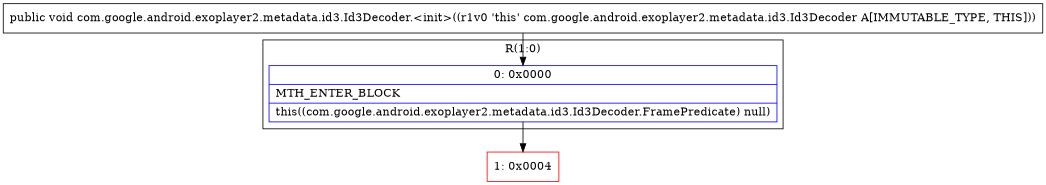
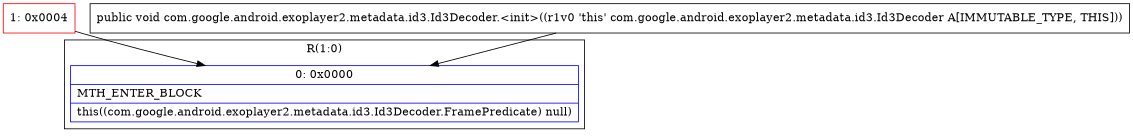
(523, 134) -> (136, 48)
